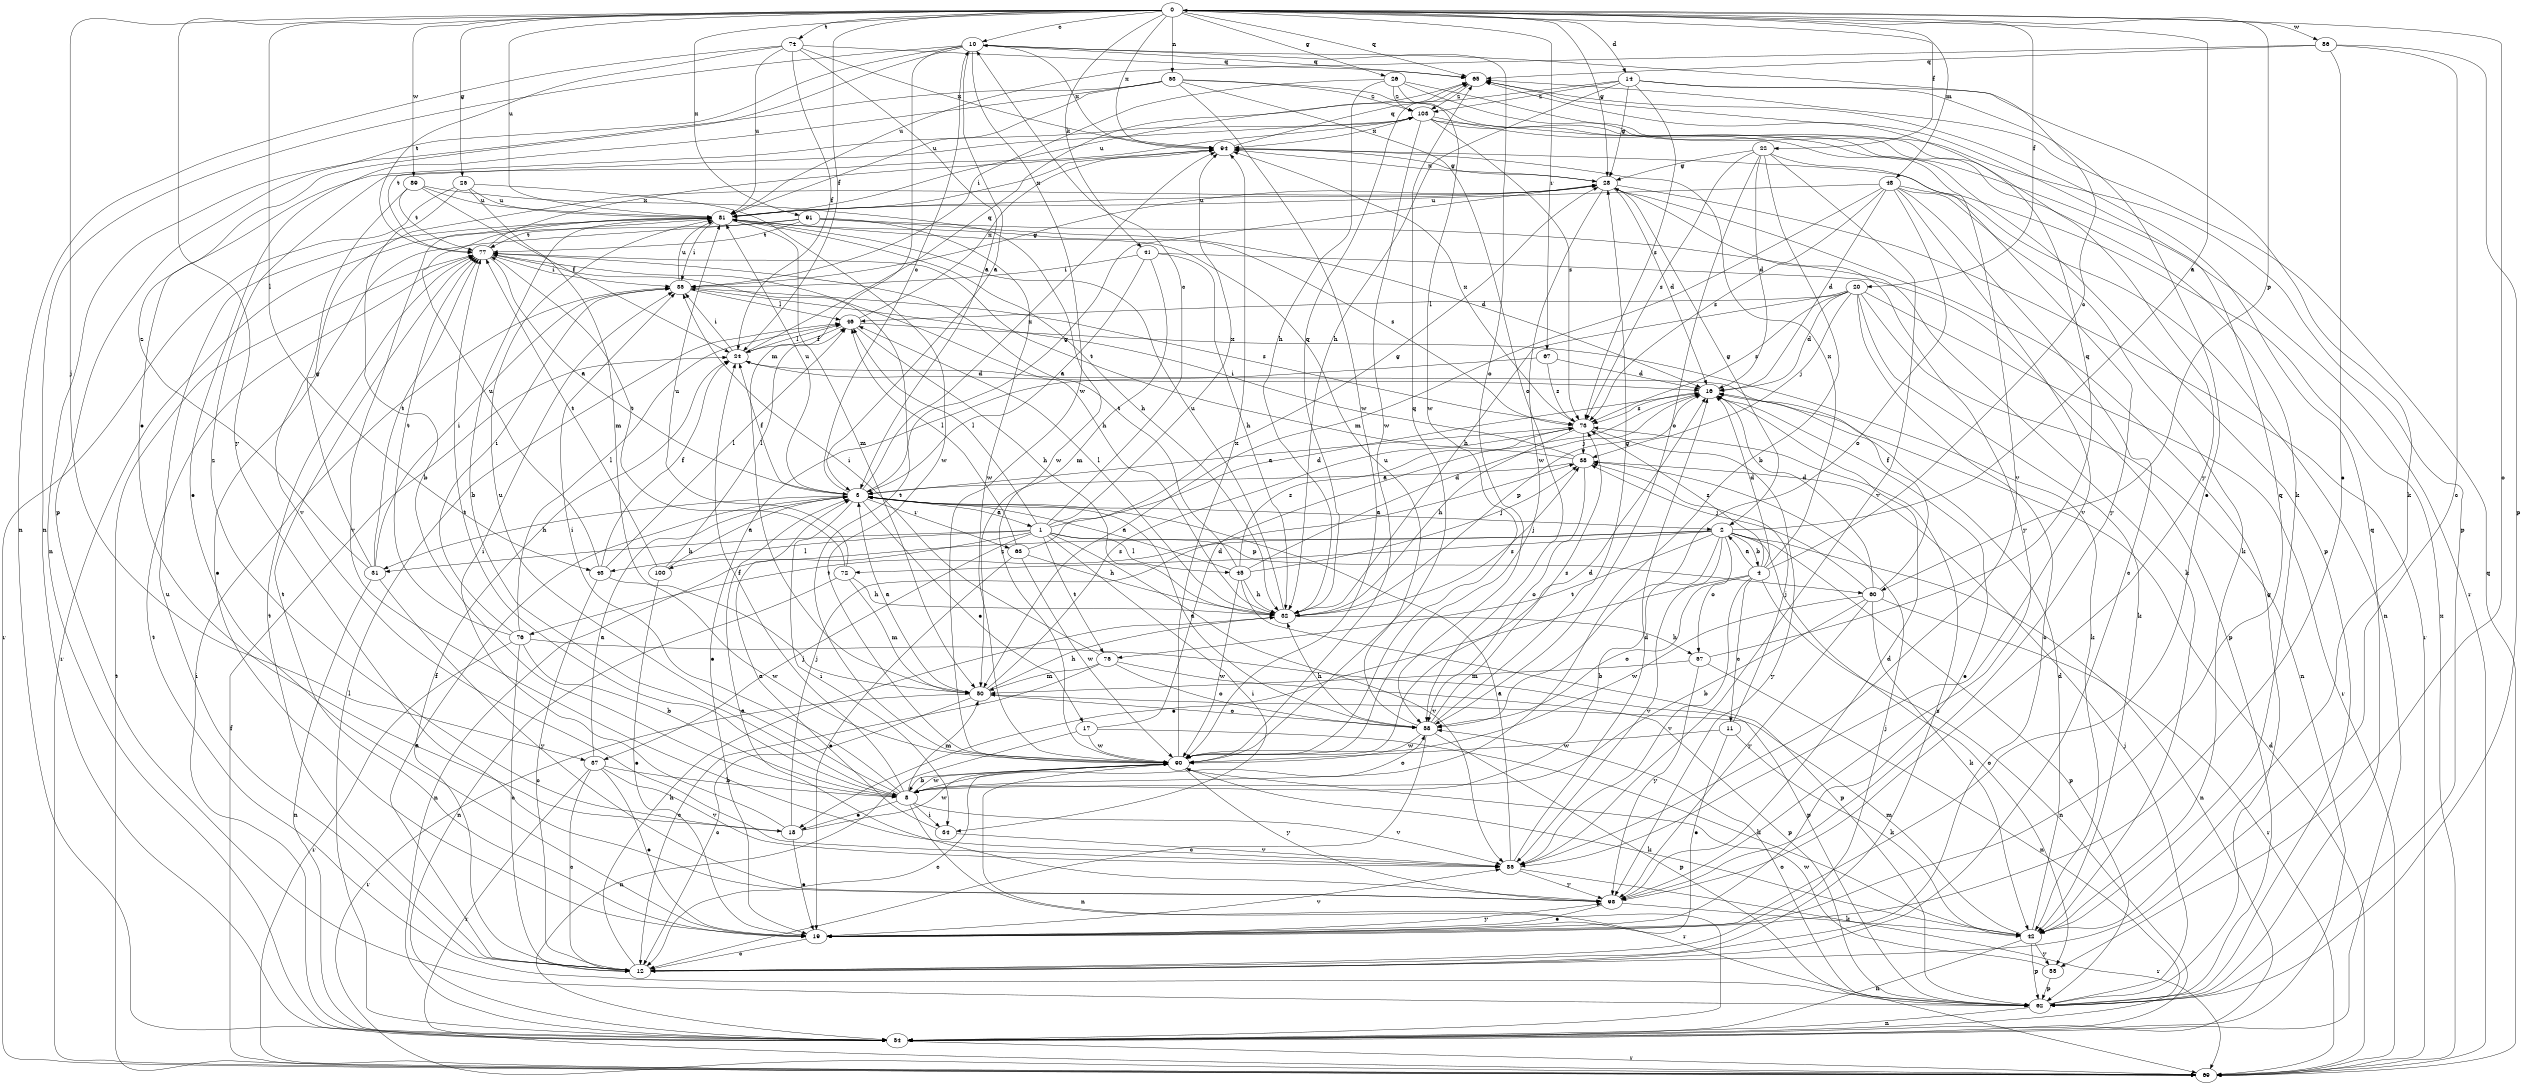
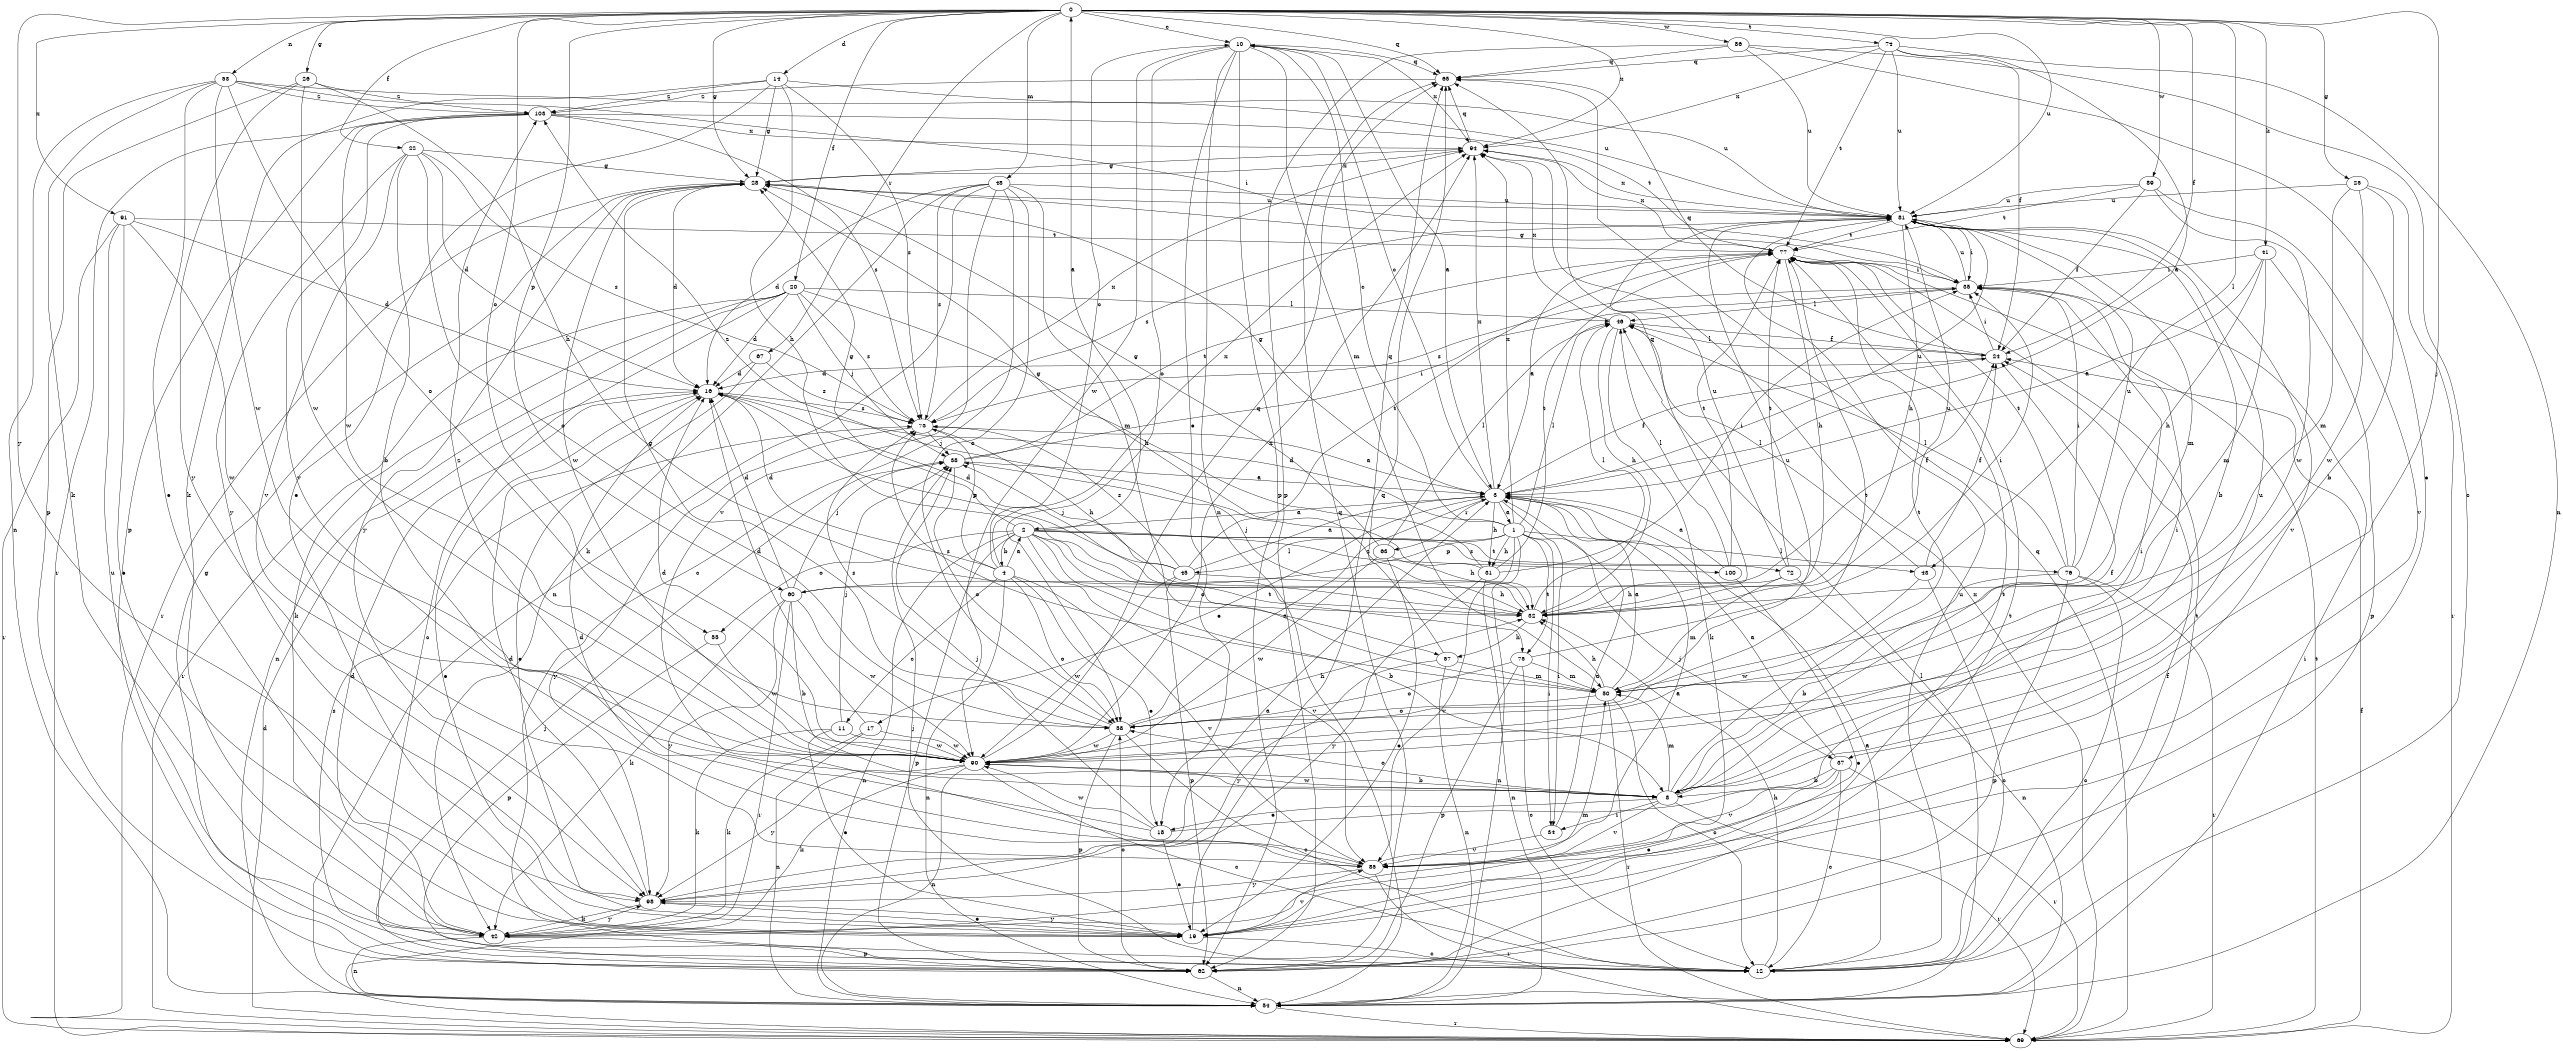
(1026, 153) -> (1057, 157)
(429, 296) -> (2129, 330)
(1722, 355) -> (837, 396)
(2187, 573) -> (113, 573)
(2041, 952) -> (569, 926)
